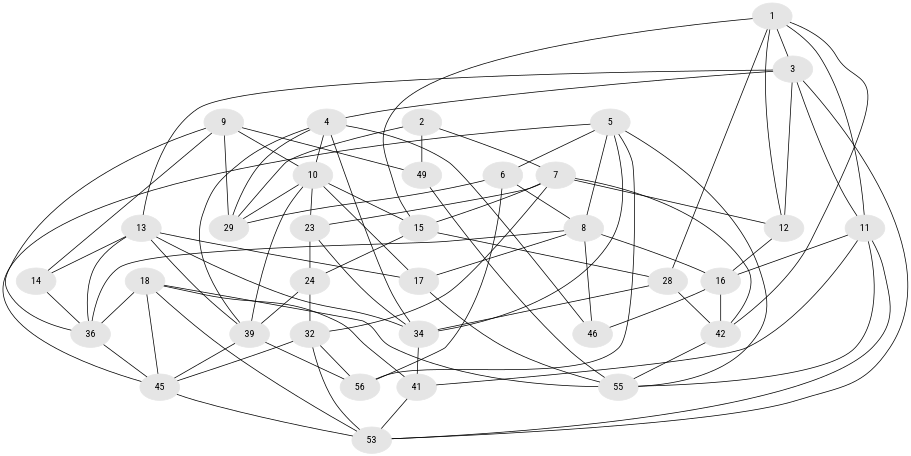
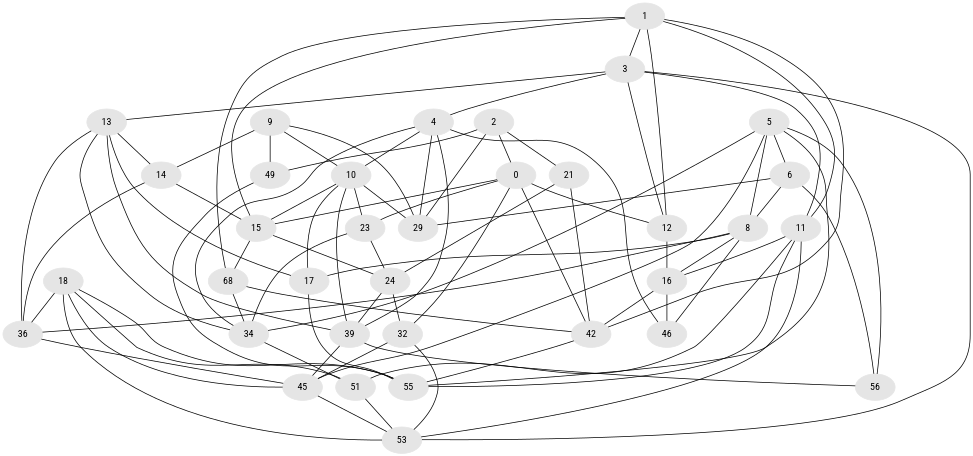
(556, 175) -> (516, 175)
none -> (569, 175)
none -> (209, 202)
(54, 211) -> none
(668, 281) -> (228, 281)
(335, 361) -> none
(417, 387) -> (356, 387)
